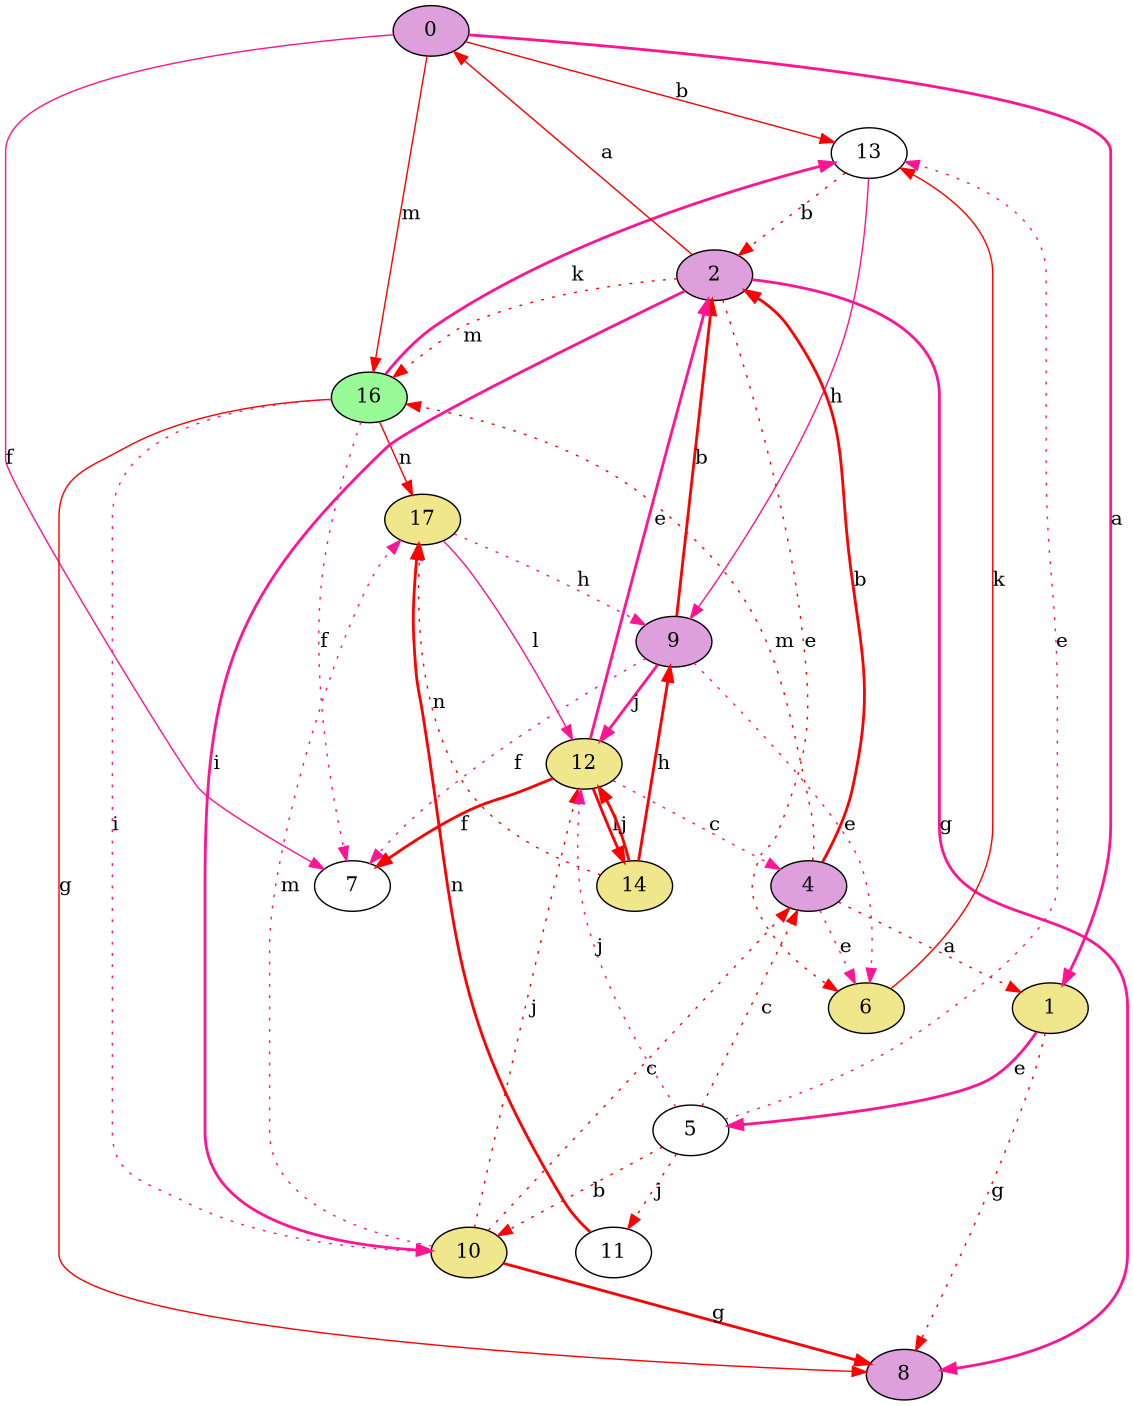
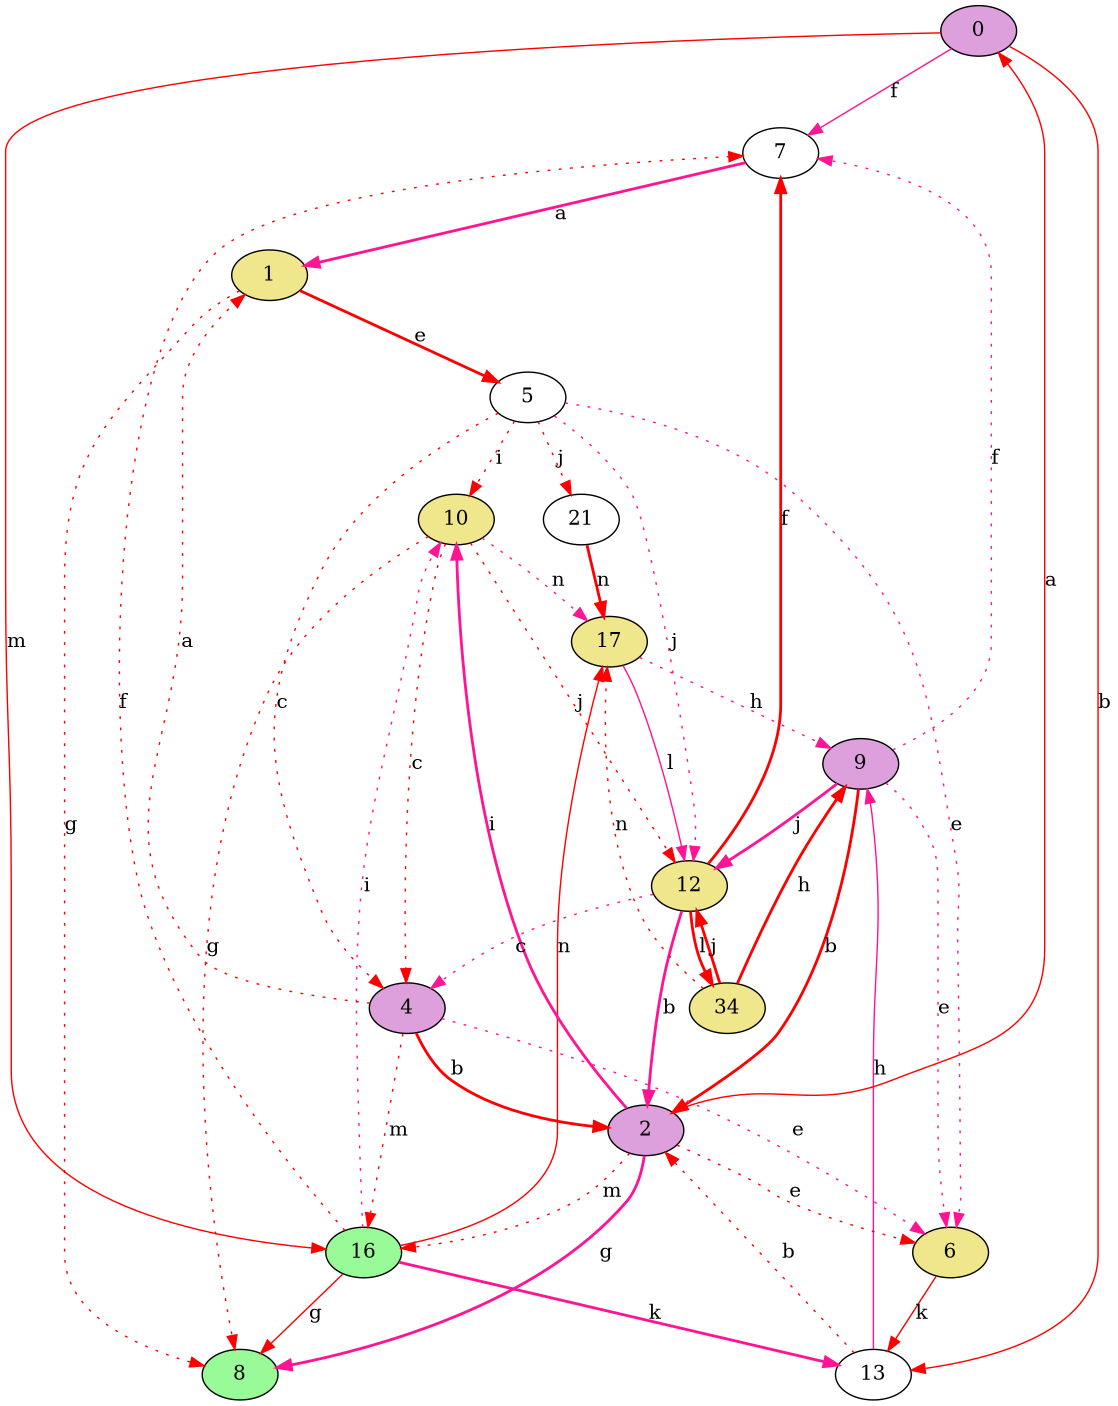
(1111, 235) -> (532, 212)
(661, 520) -> (670, 1008)
(319, 633) -> (130, 500)
(1057, 700) -> (929, 708)
(291, 886) -> (559, 581)
(635, 886) -> (727, 1008)
(901, 1104) -> (392, 333)
(600, 1191) -> (499, 458)
(614, 1253) -> (581, 520)
(680, 1312) -> (213, 898)
(904, 1375) -> (240, 1375)
